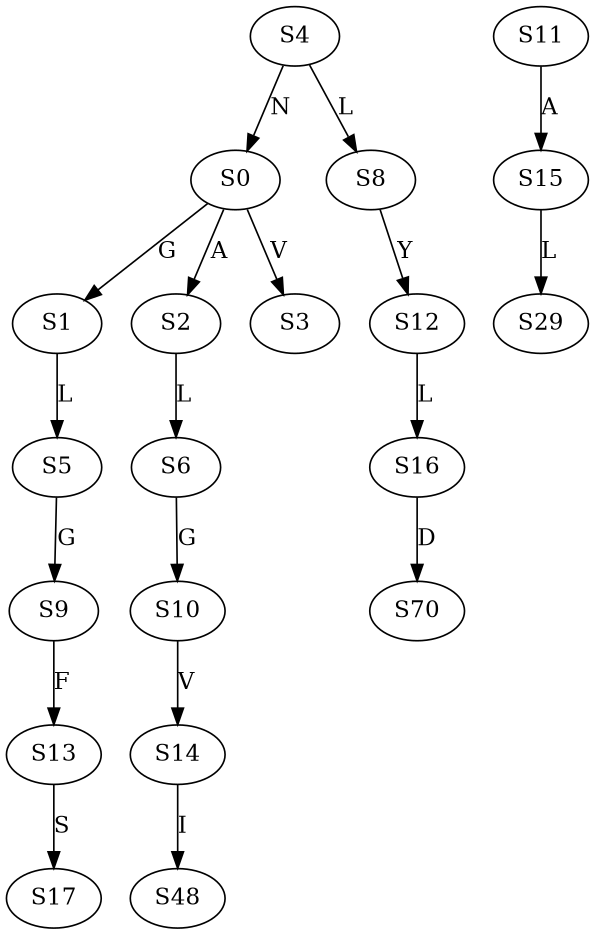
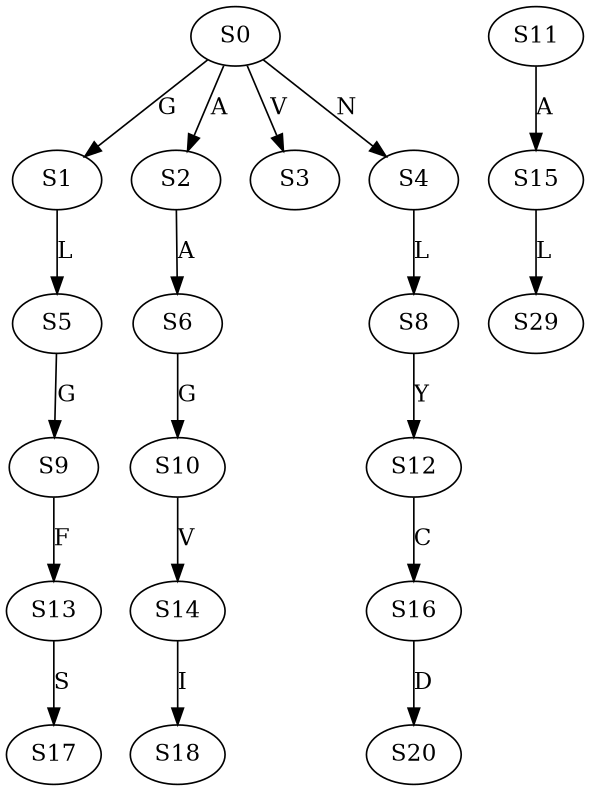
(268, 101) -> (318, 103)
(184, 396) -> (186, 252)
(425, 396) -> (423, 539)
(417, 611) -> (414, 755)
(178, 898) -> (178, 755)
